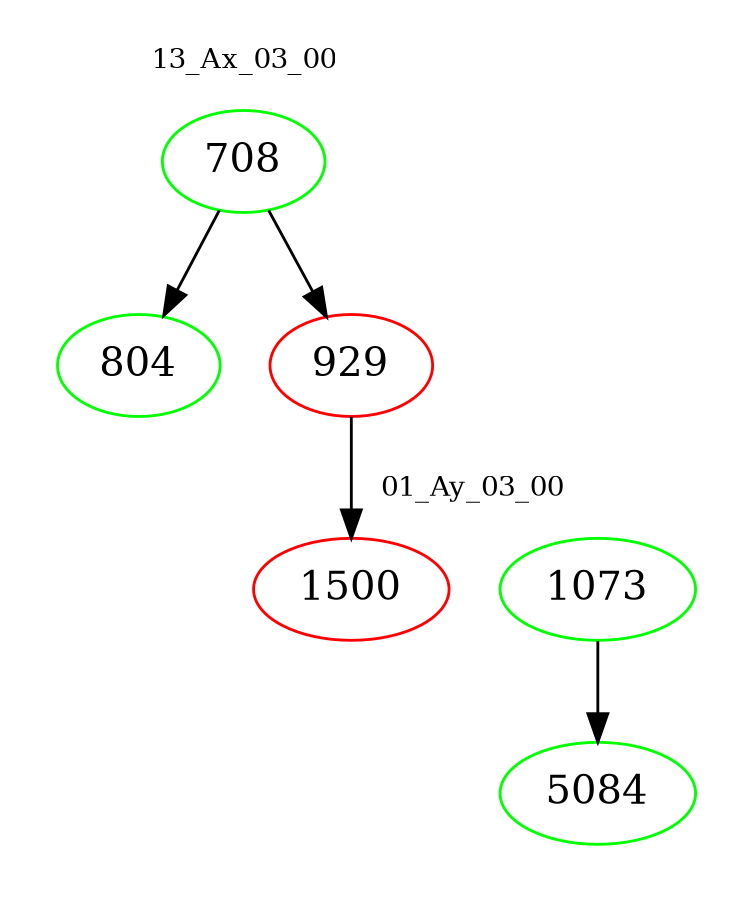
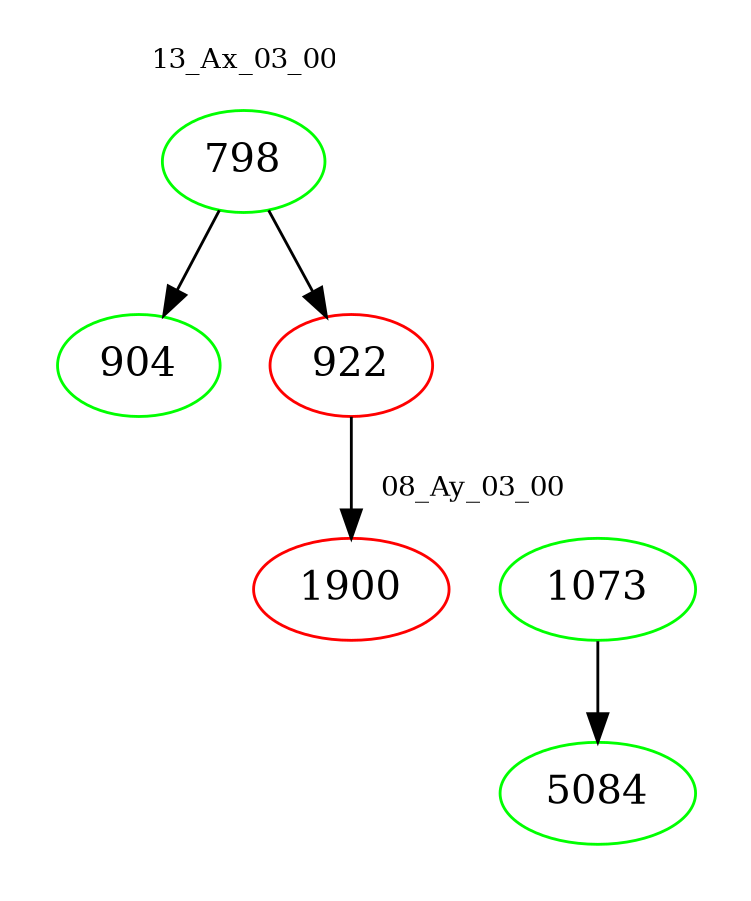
(244, 162) -> (244, 162)
(139, 366) -> (139, 366)
(351, 366) -> (351, 366)
(473, 489) -> (473, 489)
(351, 589) -> (351, 589)
